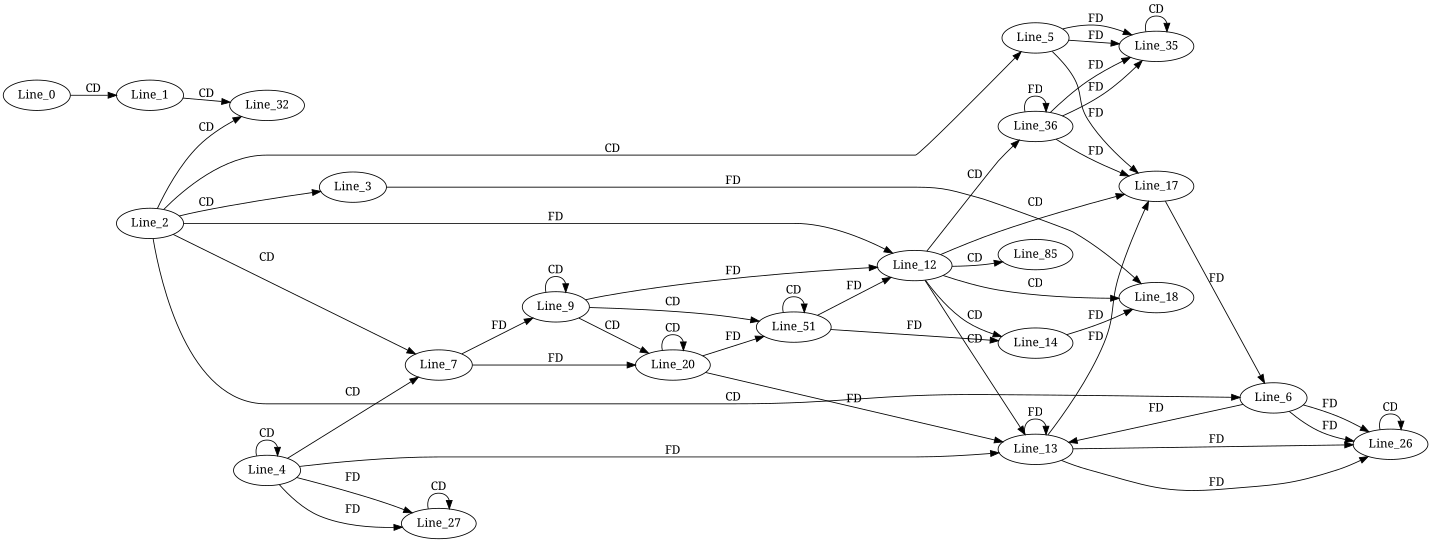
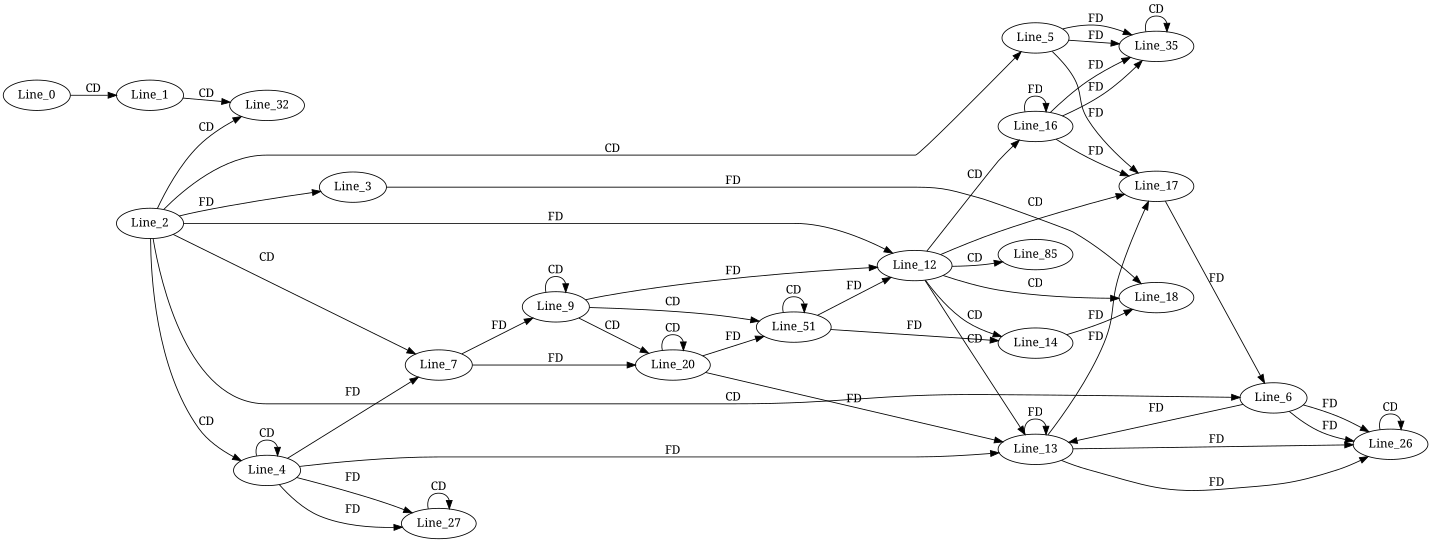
(1036, 126) -> (1036, 126)
(207, 203) -> (207, 203)
none -> (167, 359)
(353, 392) -> (353, 392)
